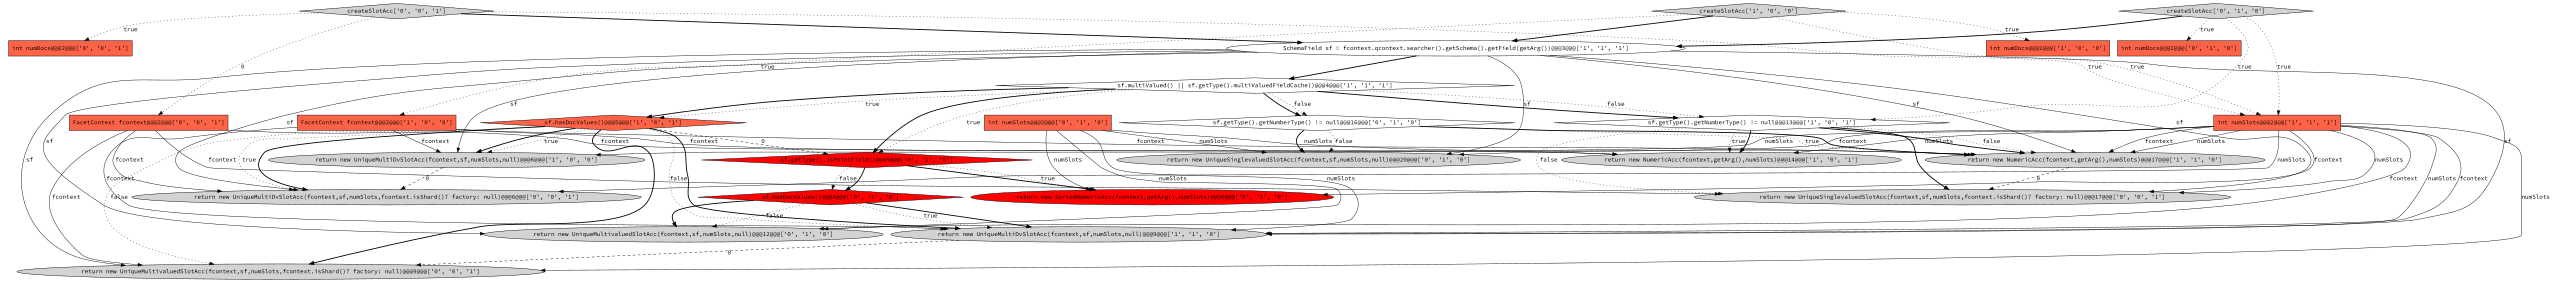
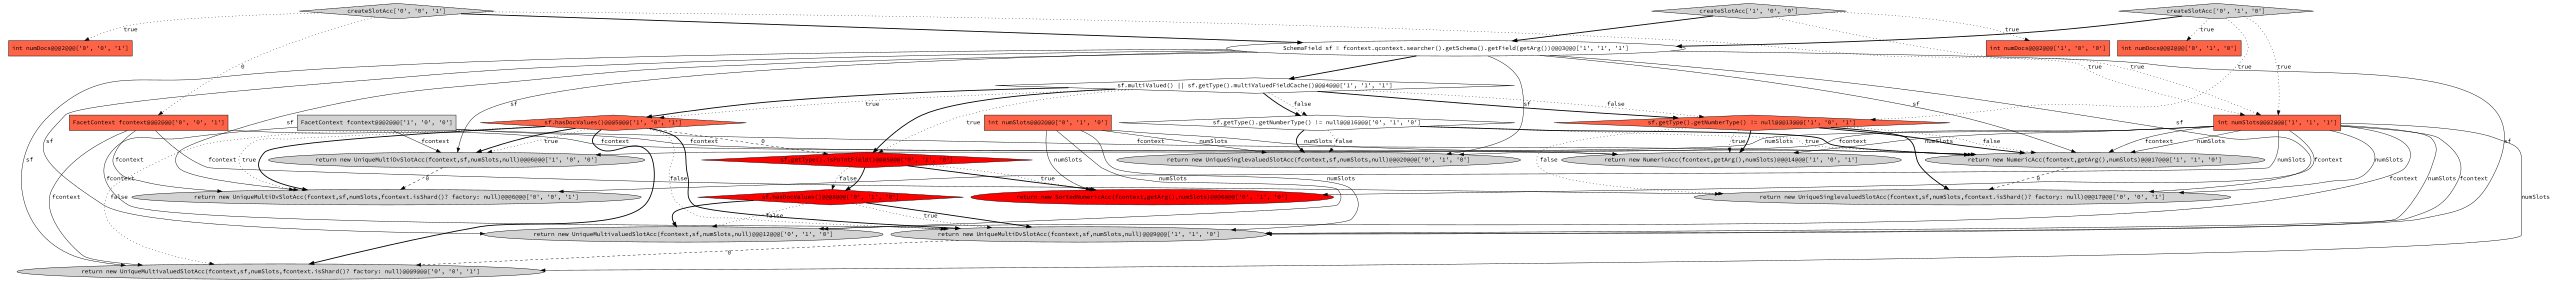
(1045, 47) -> none
(377, 123) -> (377, 123)
(1752, 123) -> (1752, 123)
